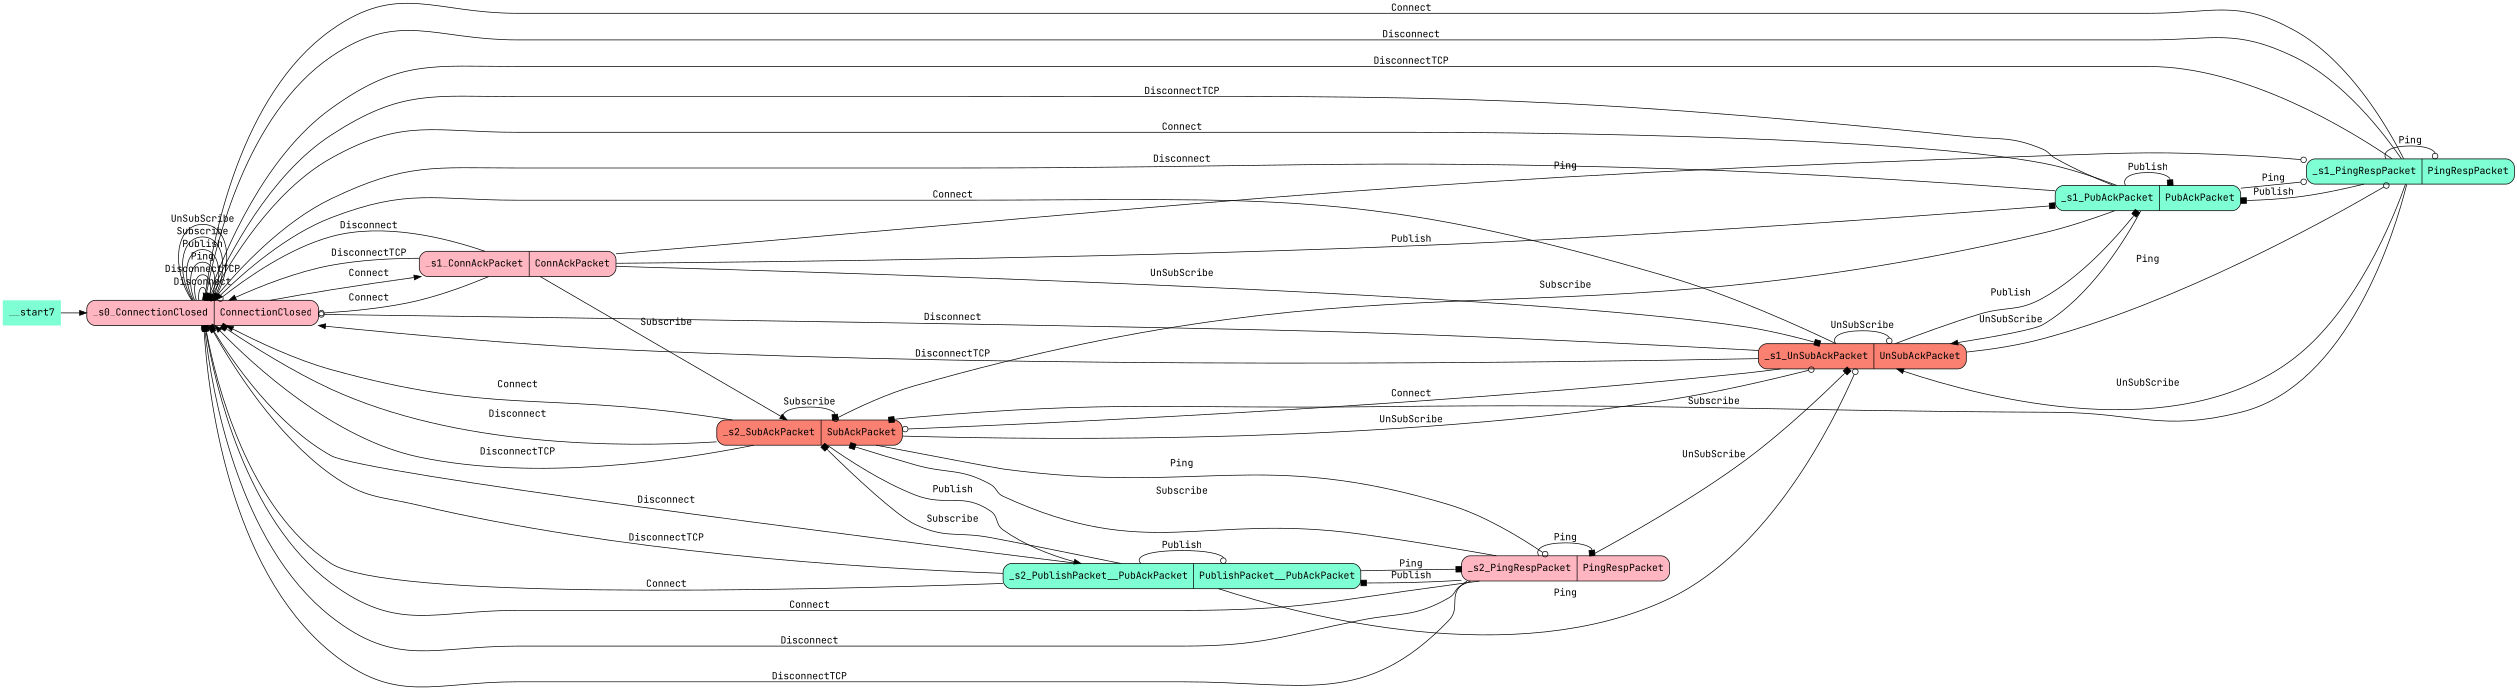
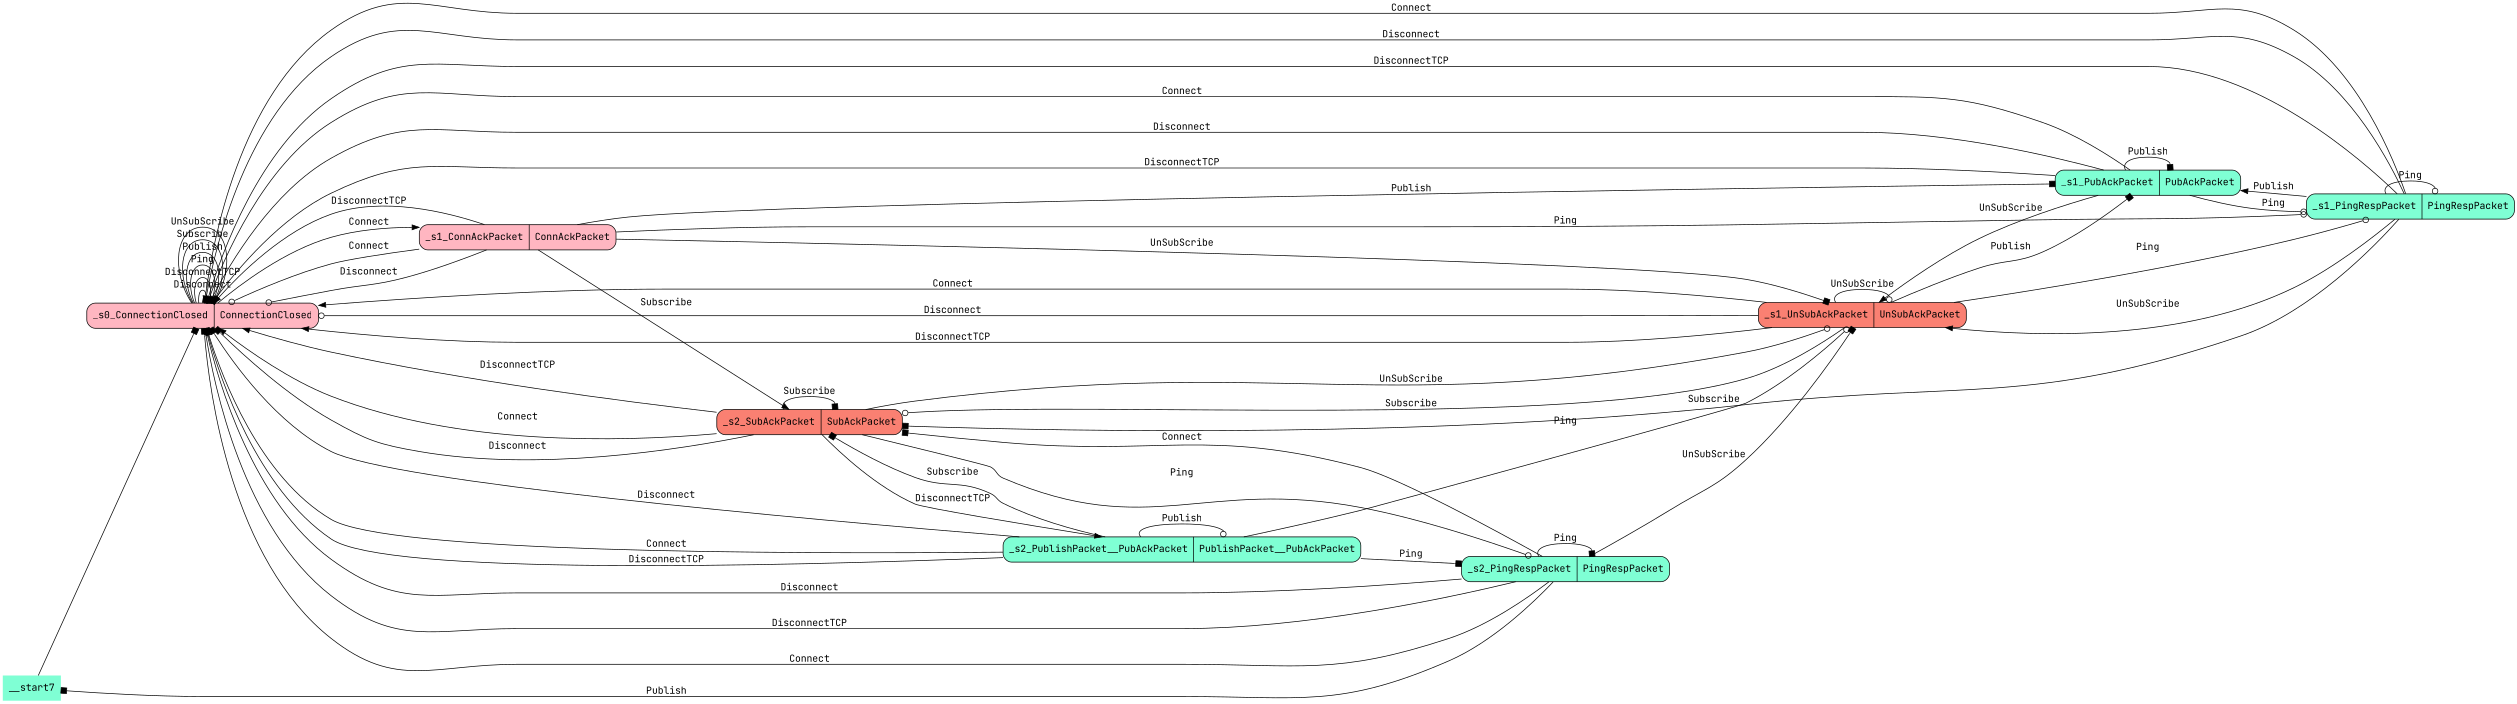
(2306, 196) -> (2277, 194)
(1506, 299) -> none
(70, 313) -> (116, 505)
(1411, 394) -> (1411, 404)
(953, 490) -> (953, 499)
(1182, 491) -> (1182, 437)
(1566, 568) -> (1566, 569)
(1415, 582) -> (827, 696)
